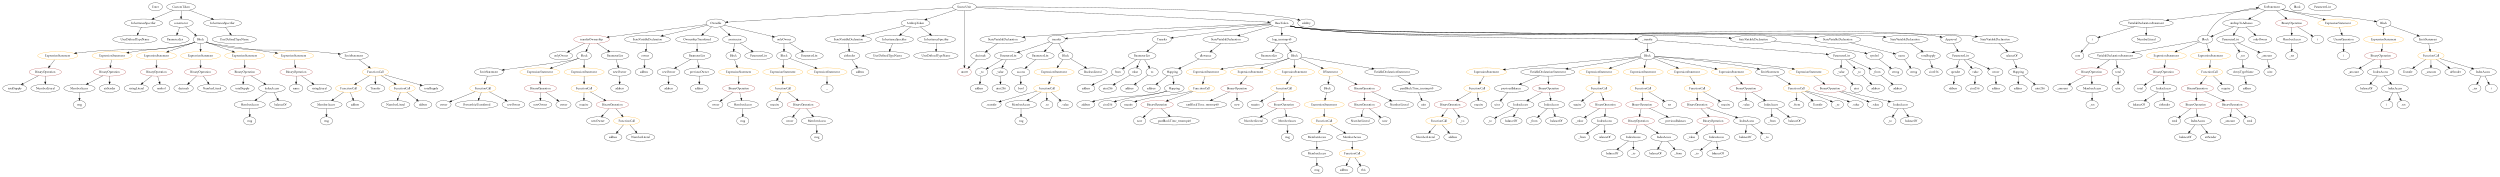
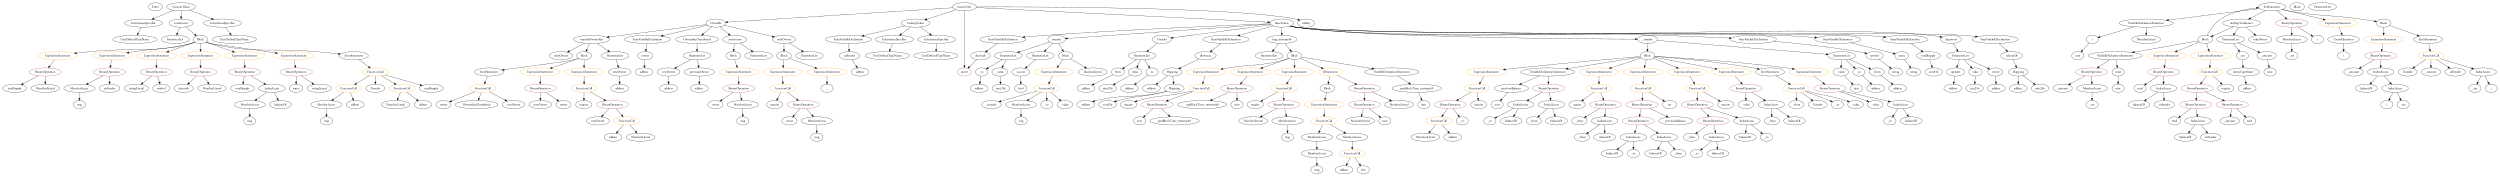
(592, 39) -> (592, 39)
